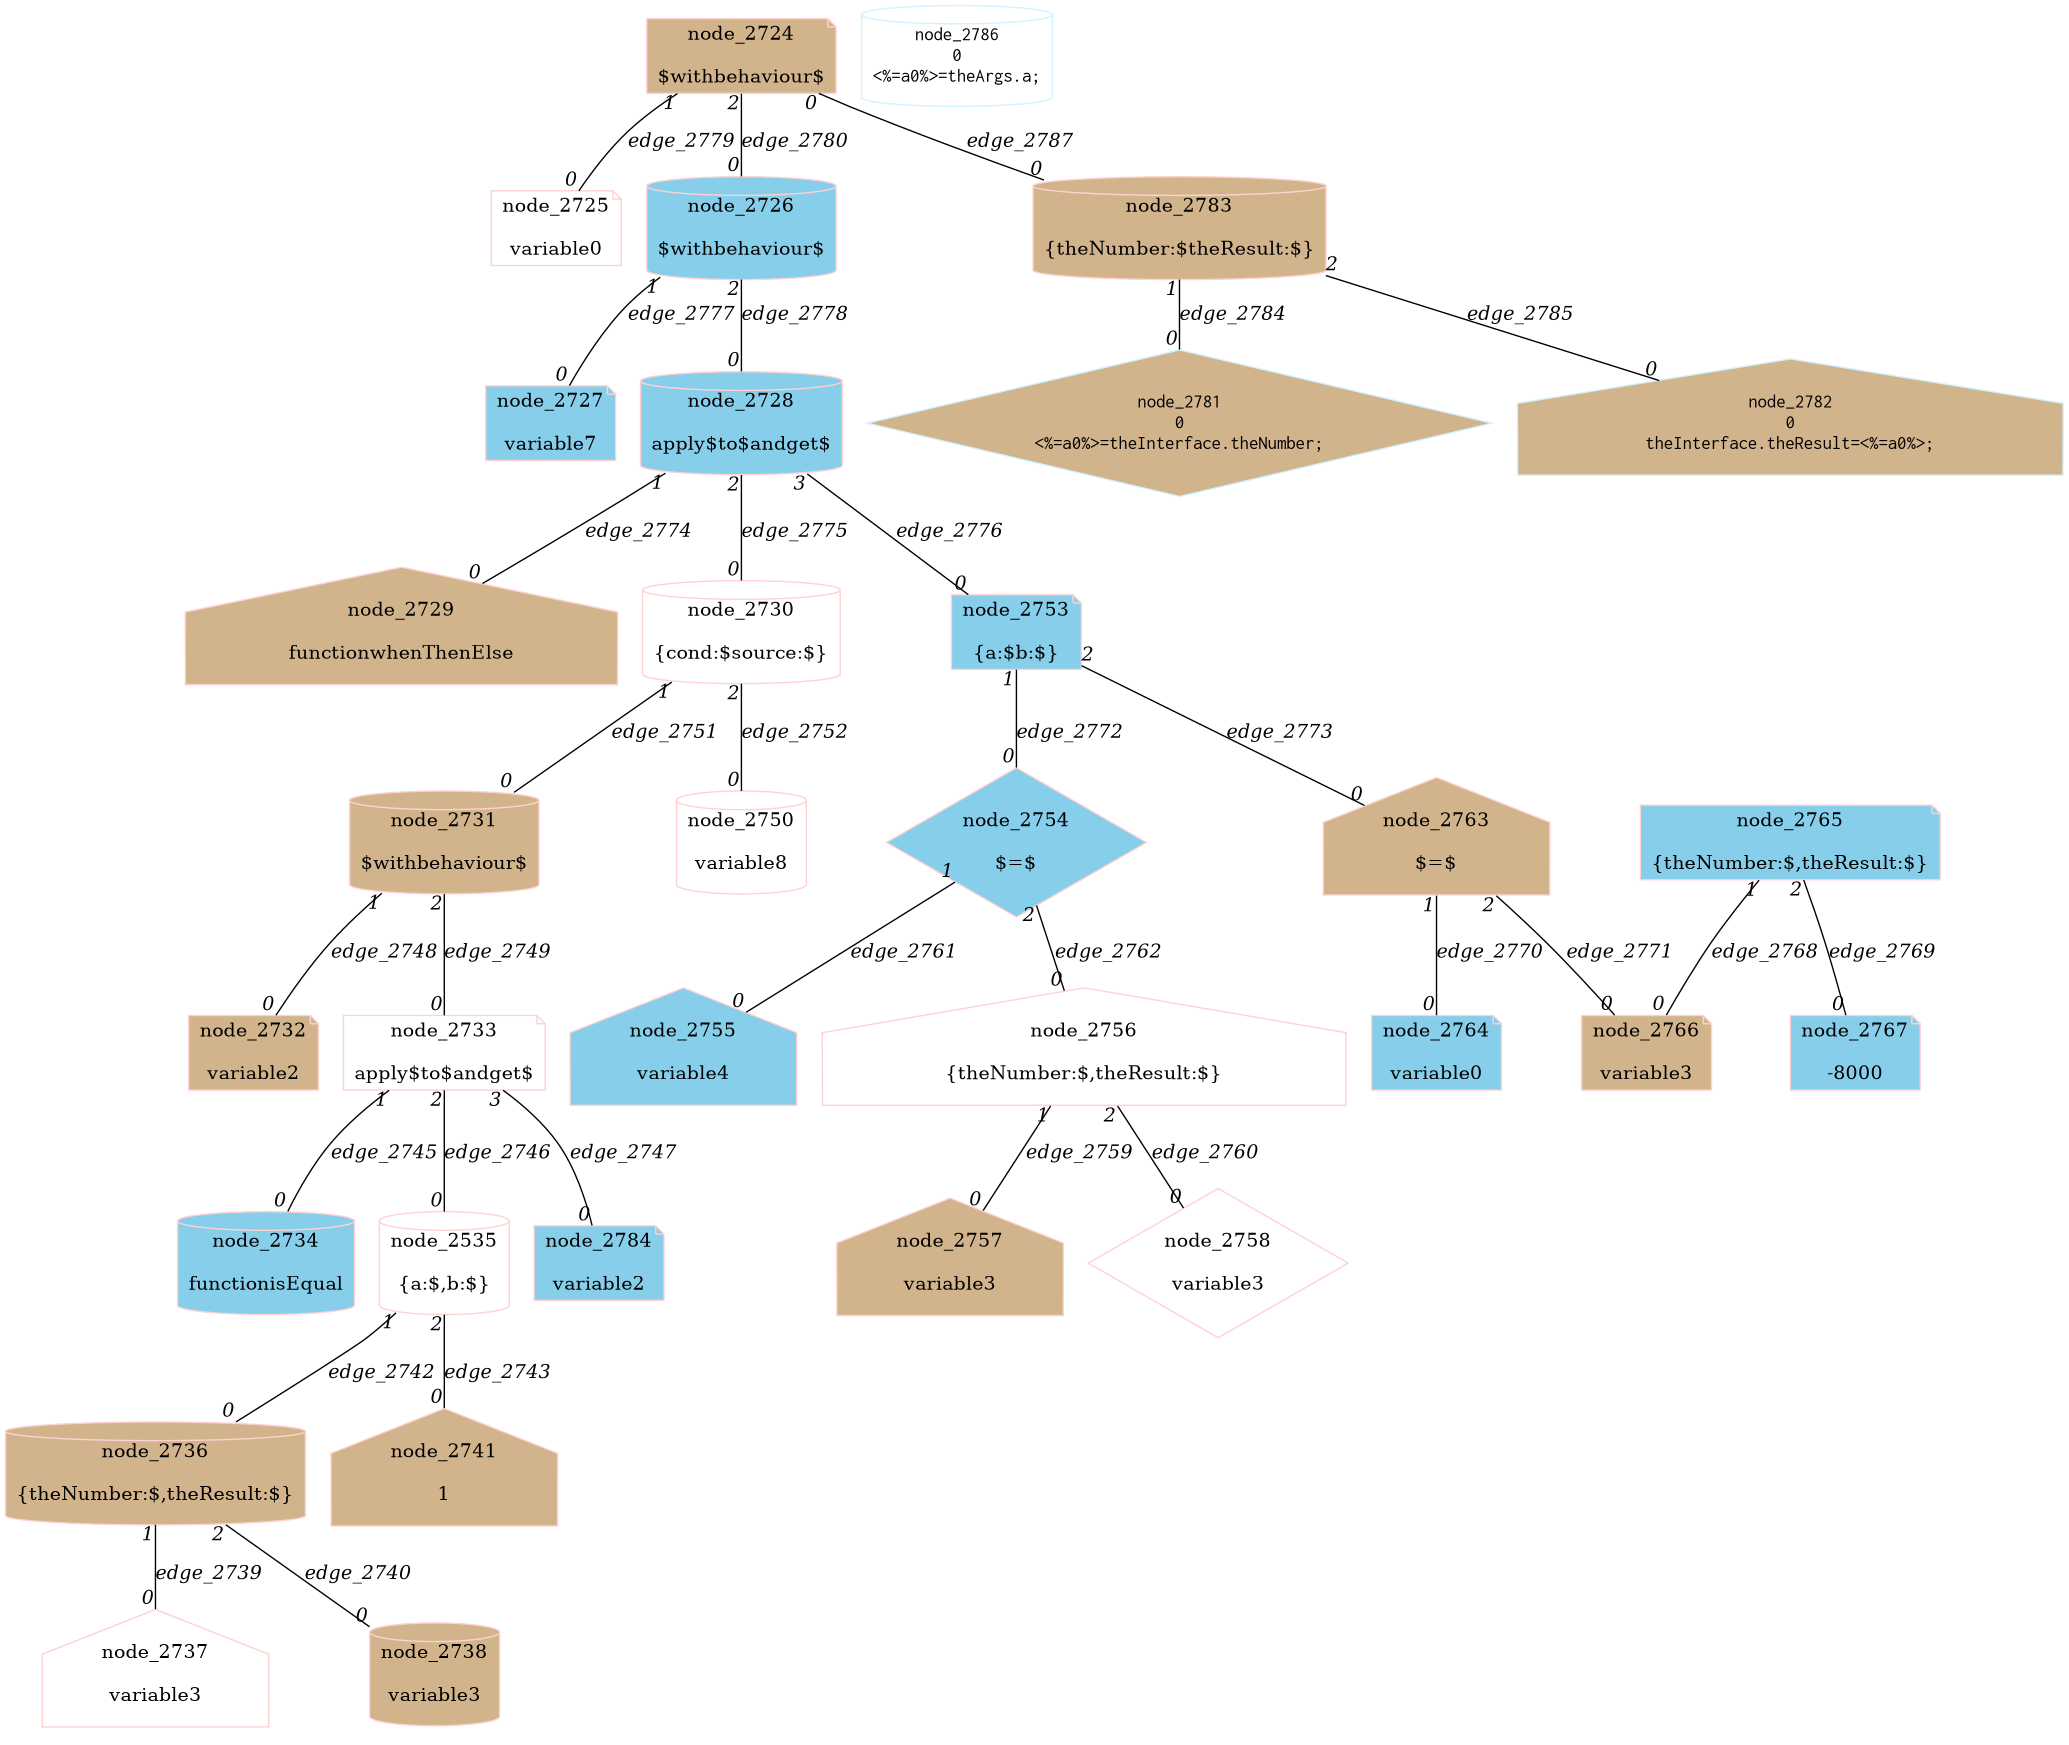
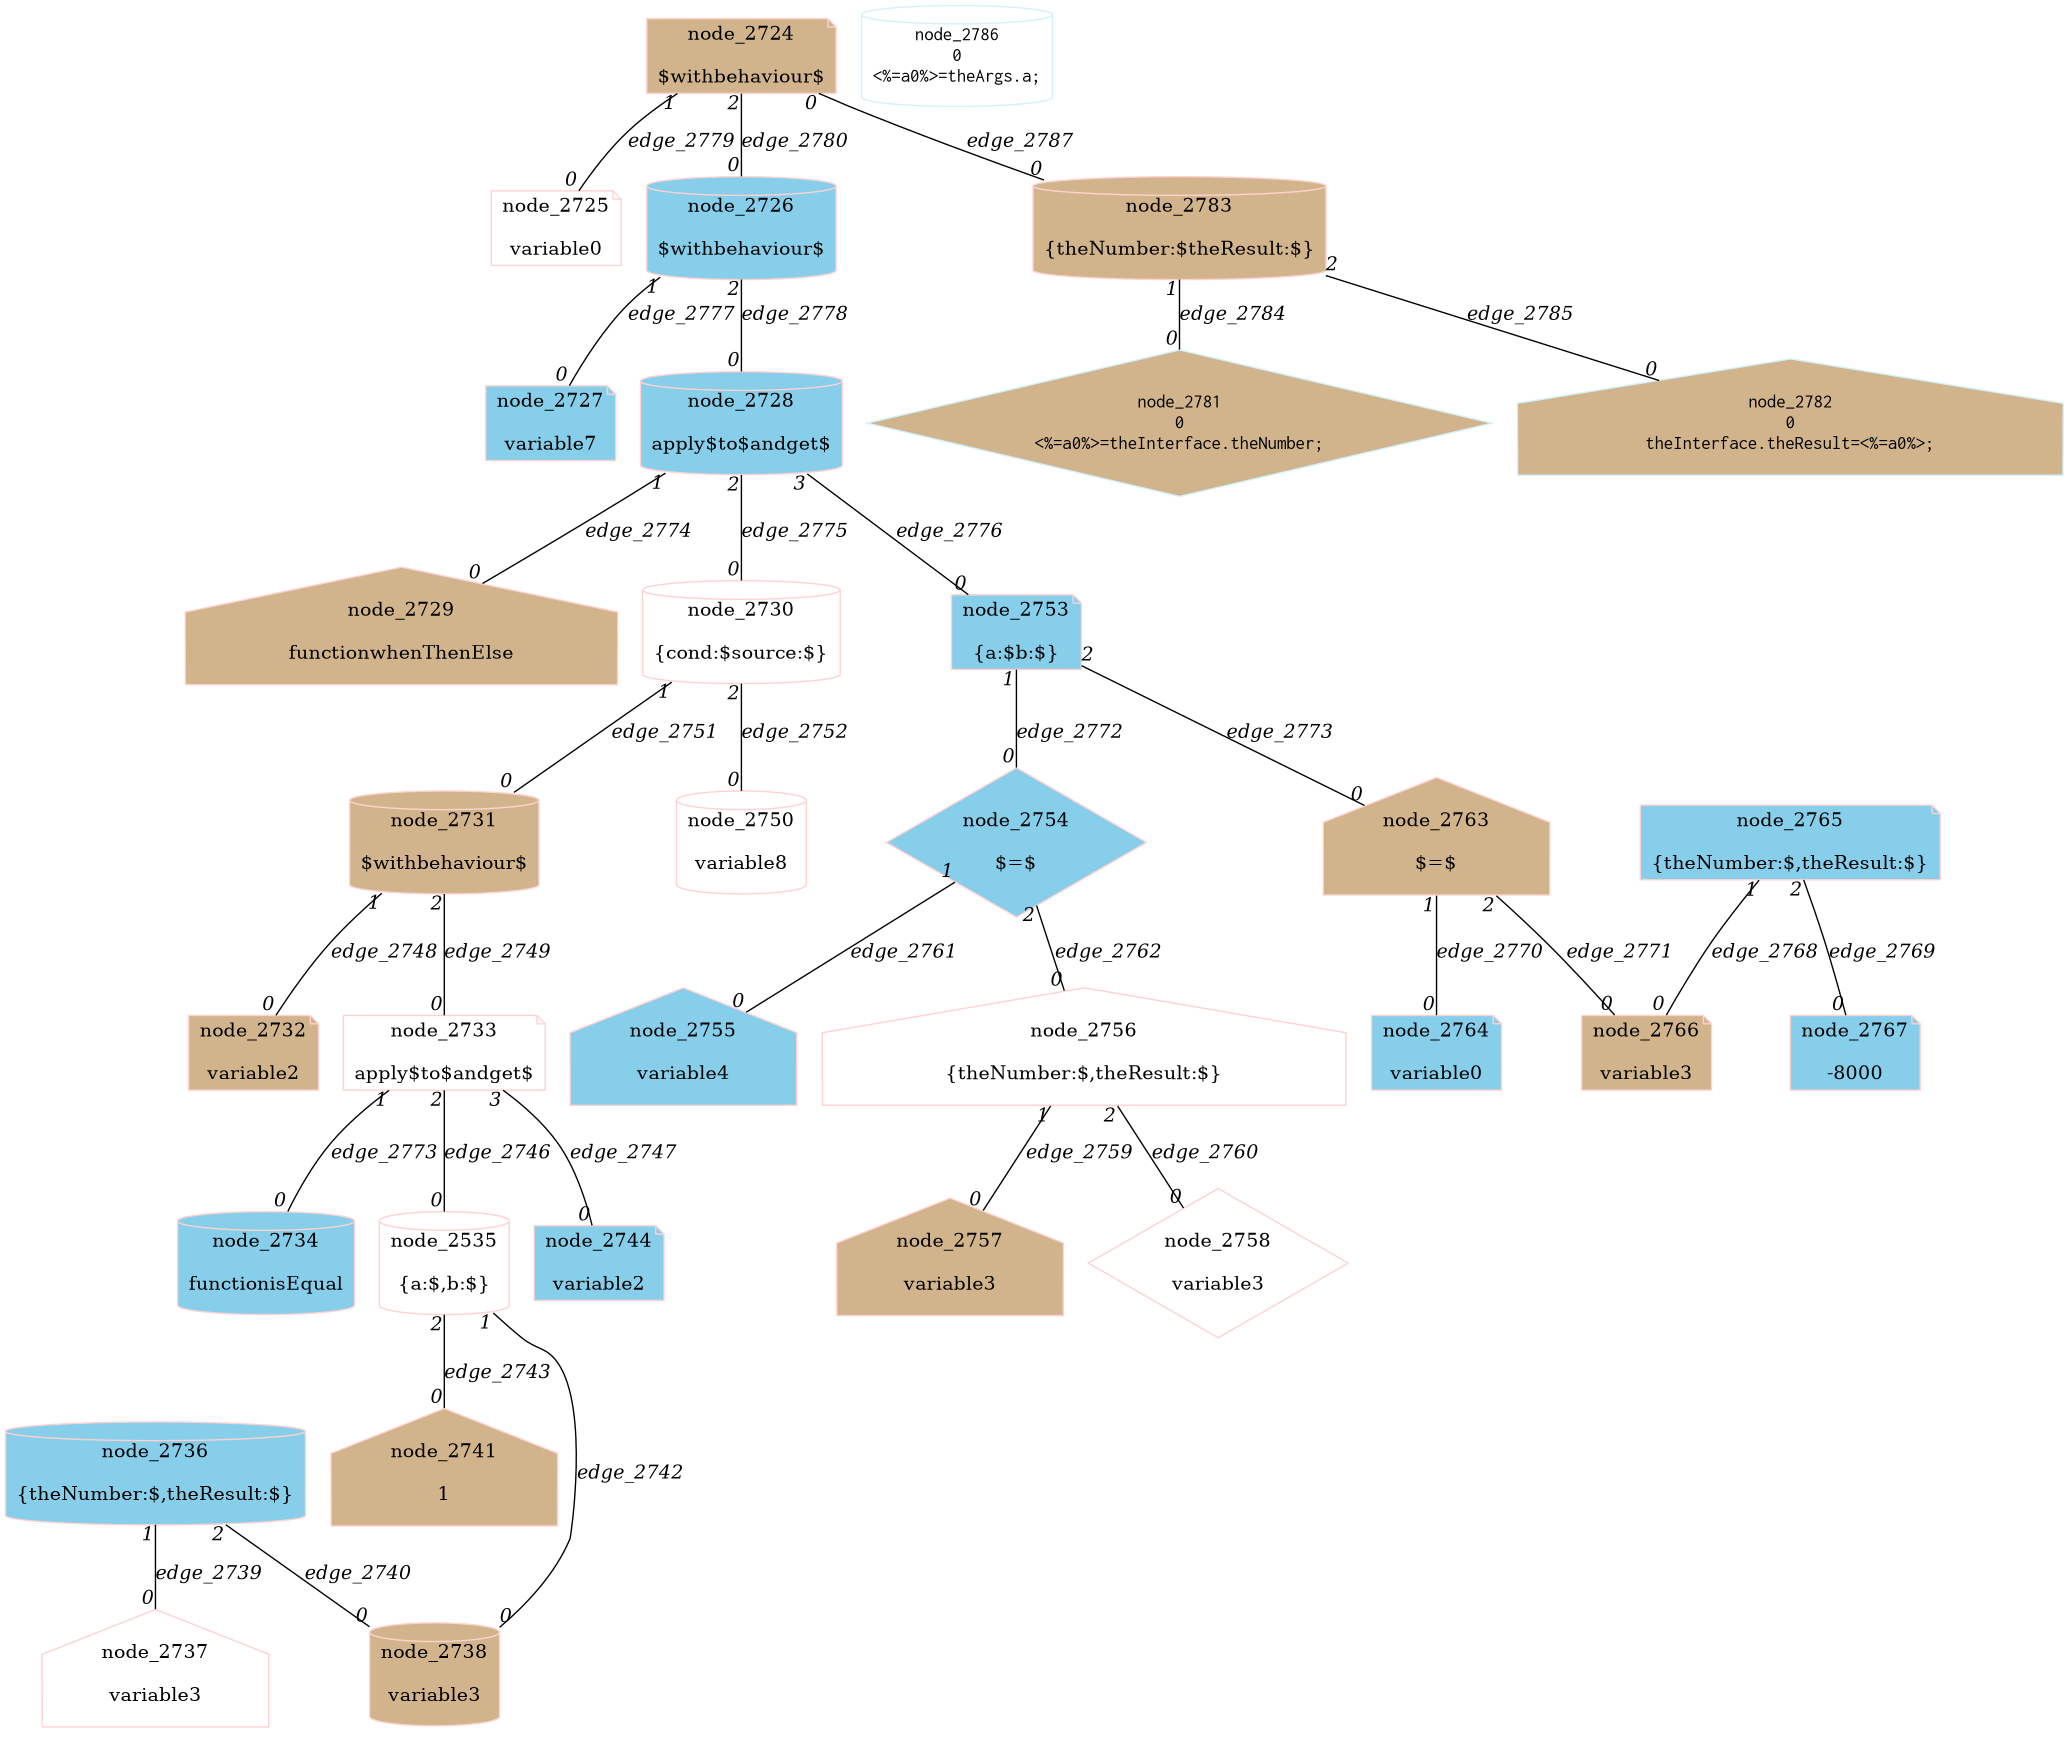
(385, 1153) -> (385, 1153)
(599, 1263) -> (599, 1263)
(318, 1370) -> (576, 1465)
(155, 1473) -> (155, 1473)
